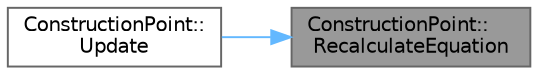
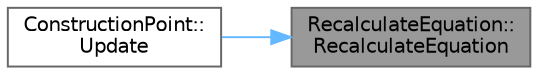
(411, 37) -> (411, 37)
